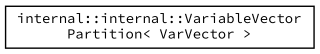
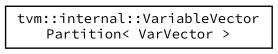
(160, 27) -> (139, 27)
